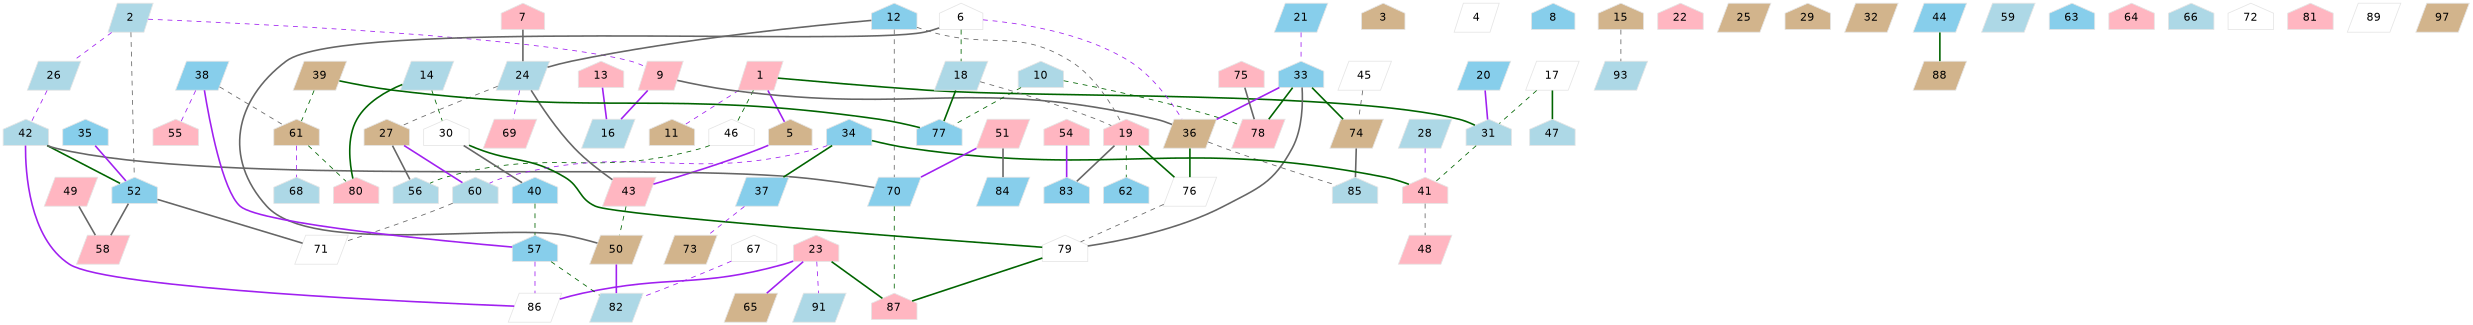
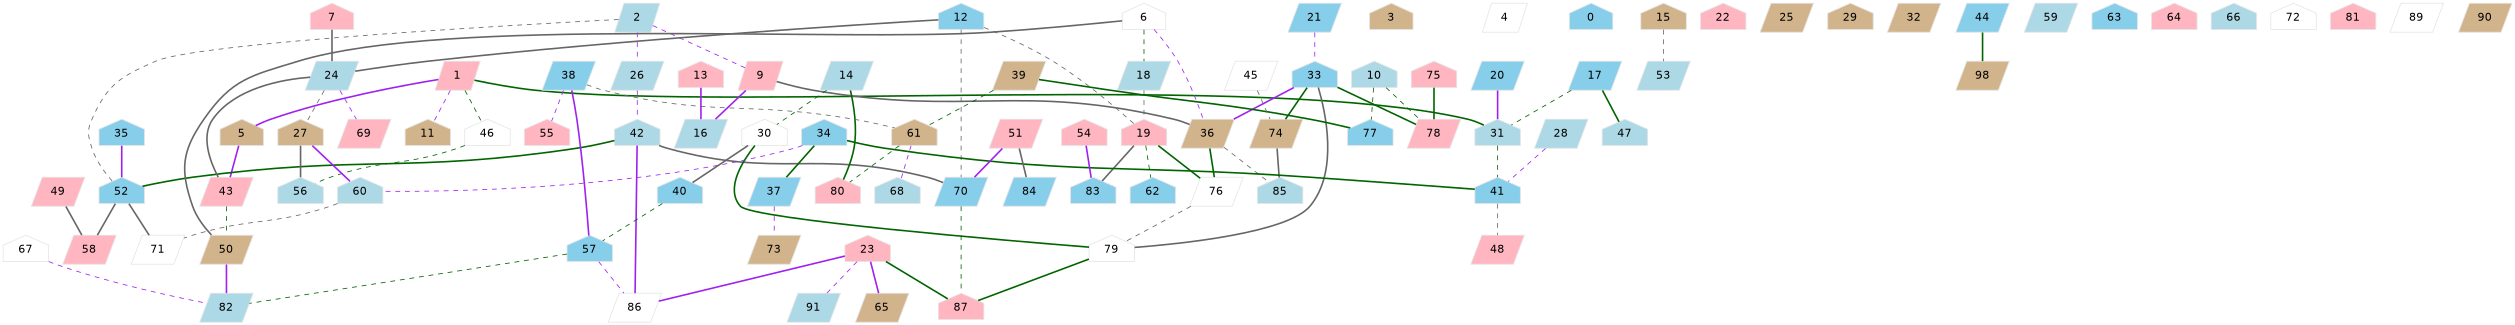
(1553, 18) -> (1591, 18)
(2443, 18) -> (2485, 18)
(1552, 76) -> (1595, 76)
(1621, 76) -> (1664, 76)
(1940, 76) -> (1983, 76)
(950, 106) -> none
(1251, 108) -> (1434, 103)
(1425, 192) -> (1498, 192)
